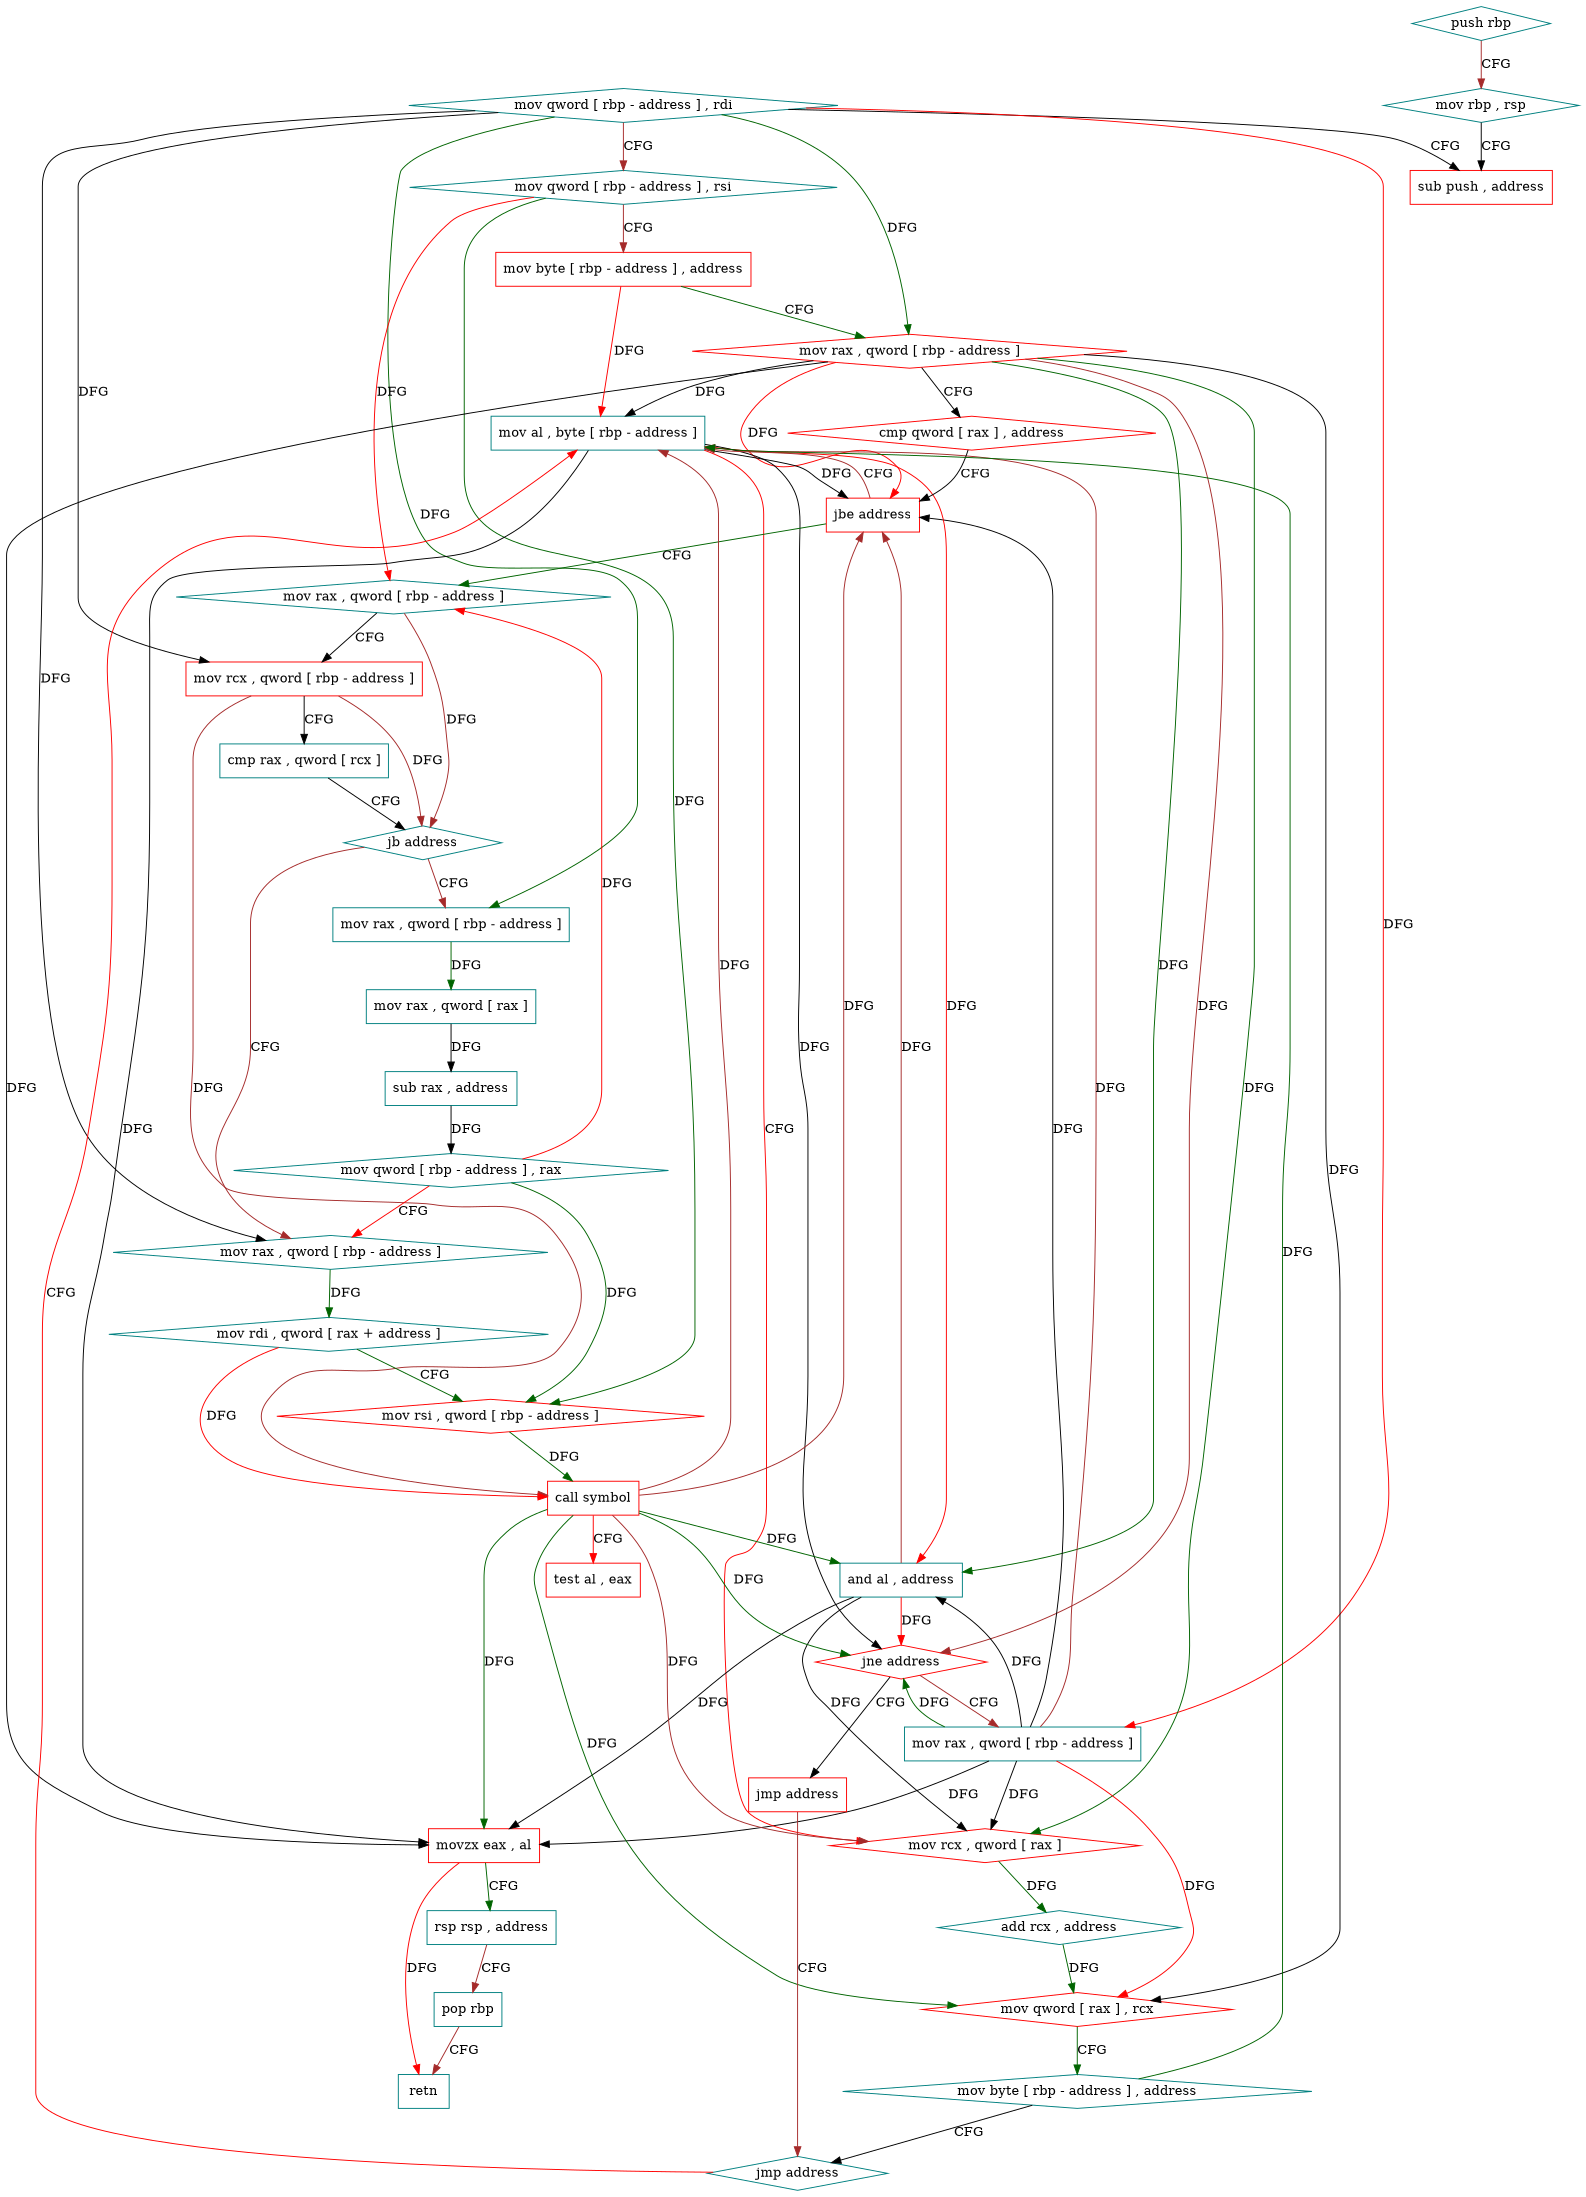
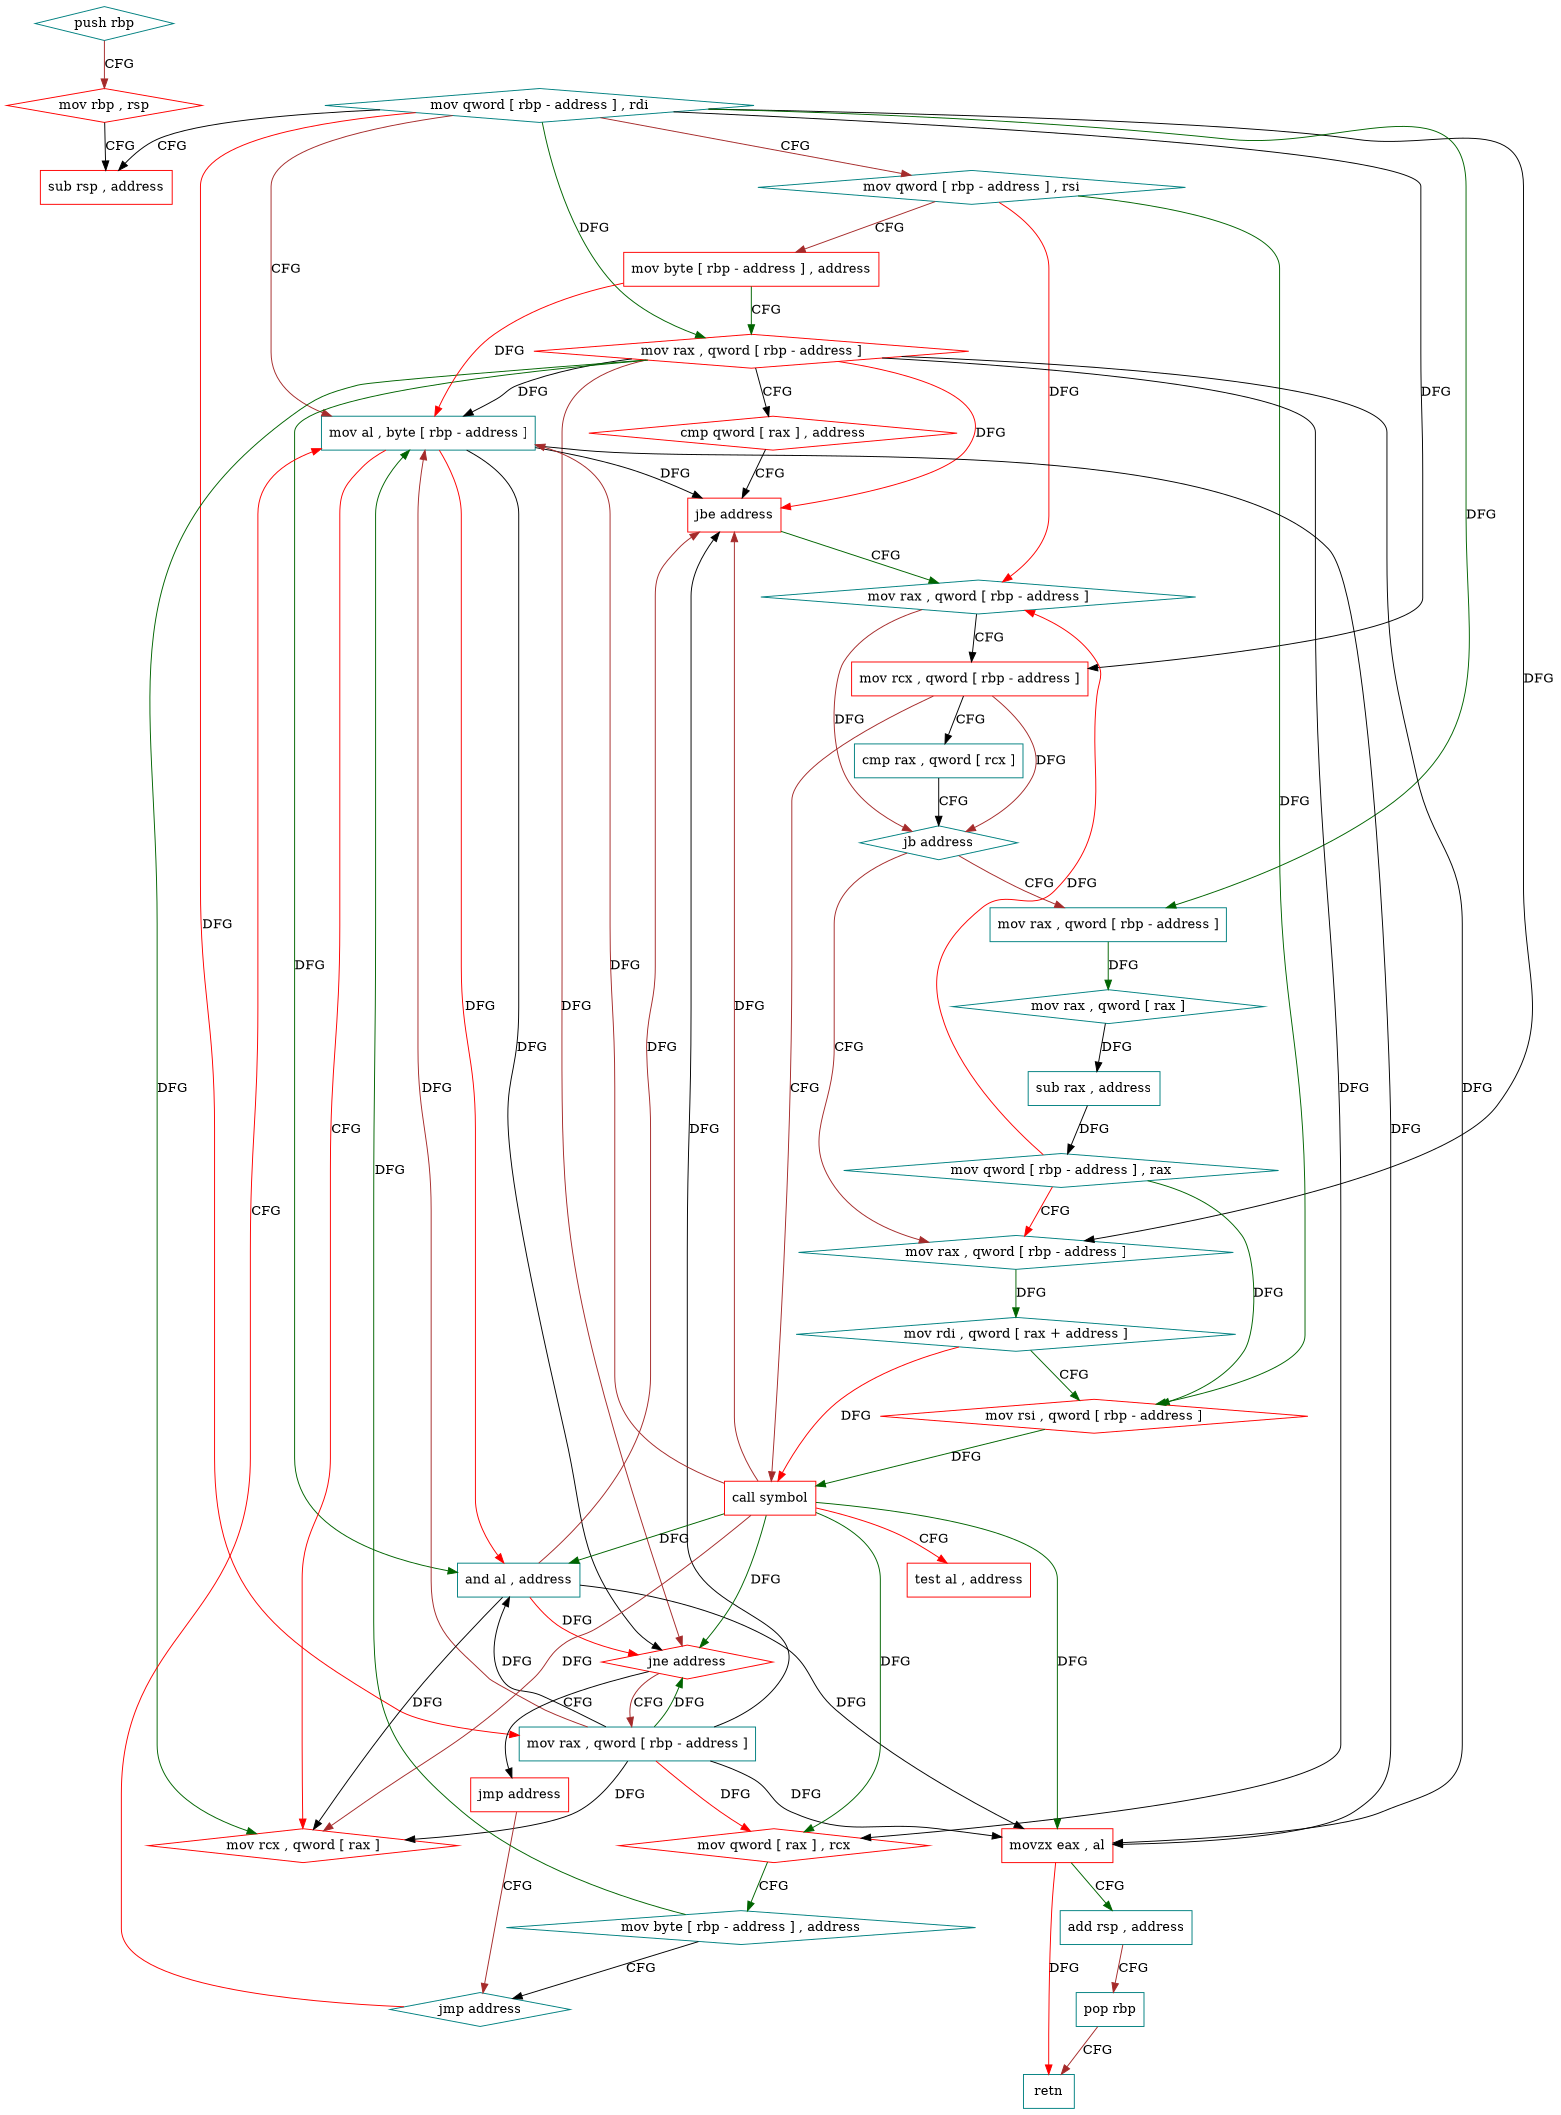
(1481, 105) -> (104, 105)
(1481, 187) -> (106, 187)
(841, 462) -> (271, 210)
(451, 1007) -> (1108, 1007)
(209, 1089) -> (805, 1089)
(593, 1580) -> (969, 1580)
(492, 1928) -> (1126, 1928)
(1059, 1928) -> none
